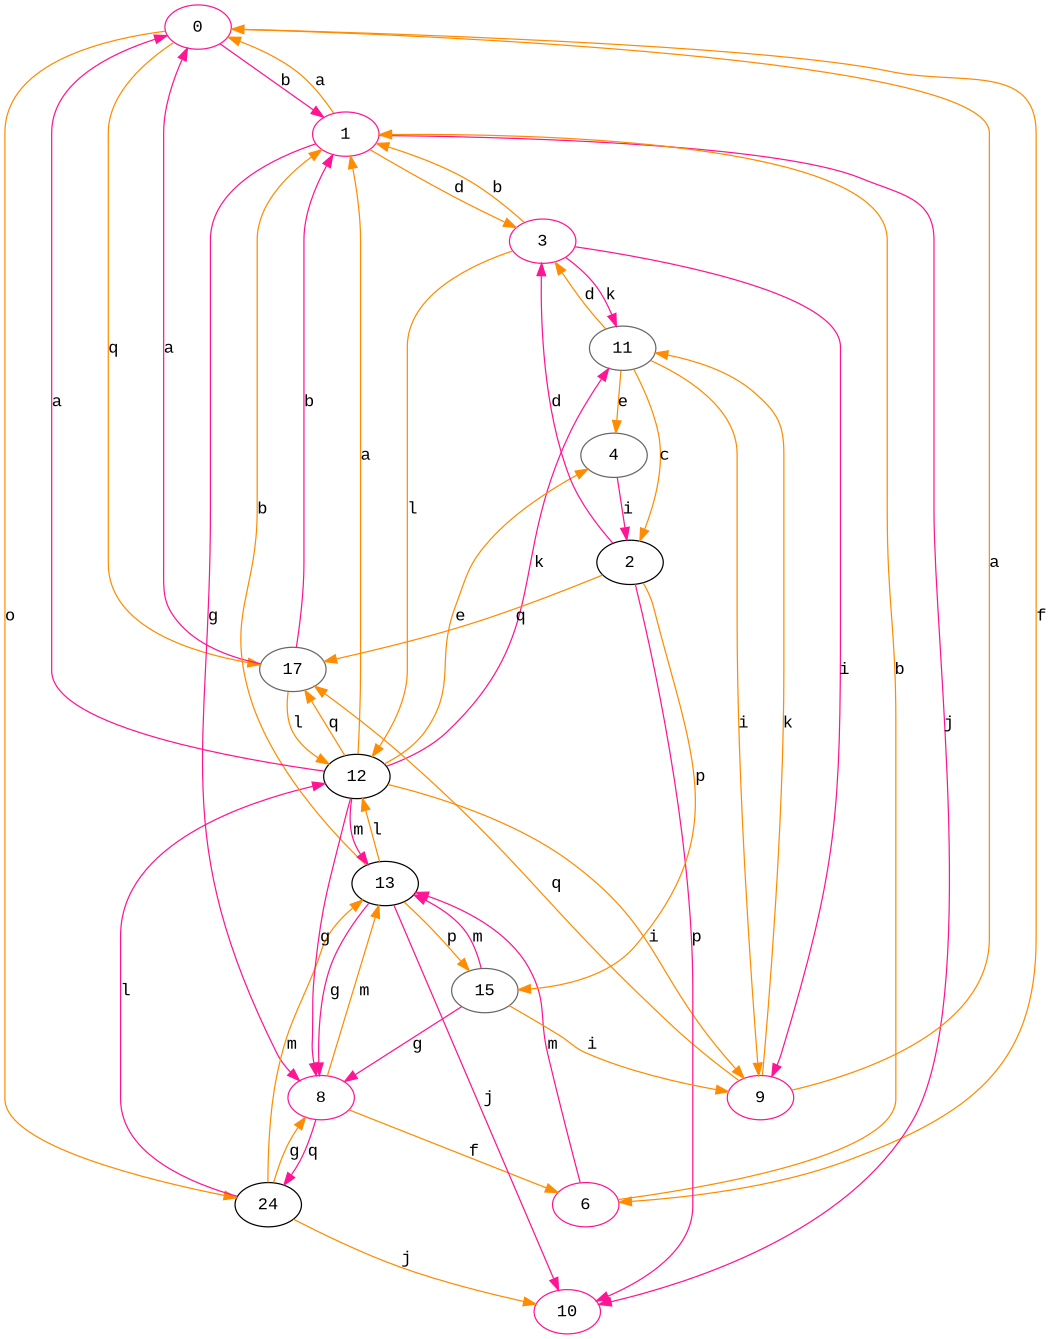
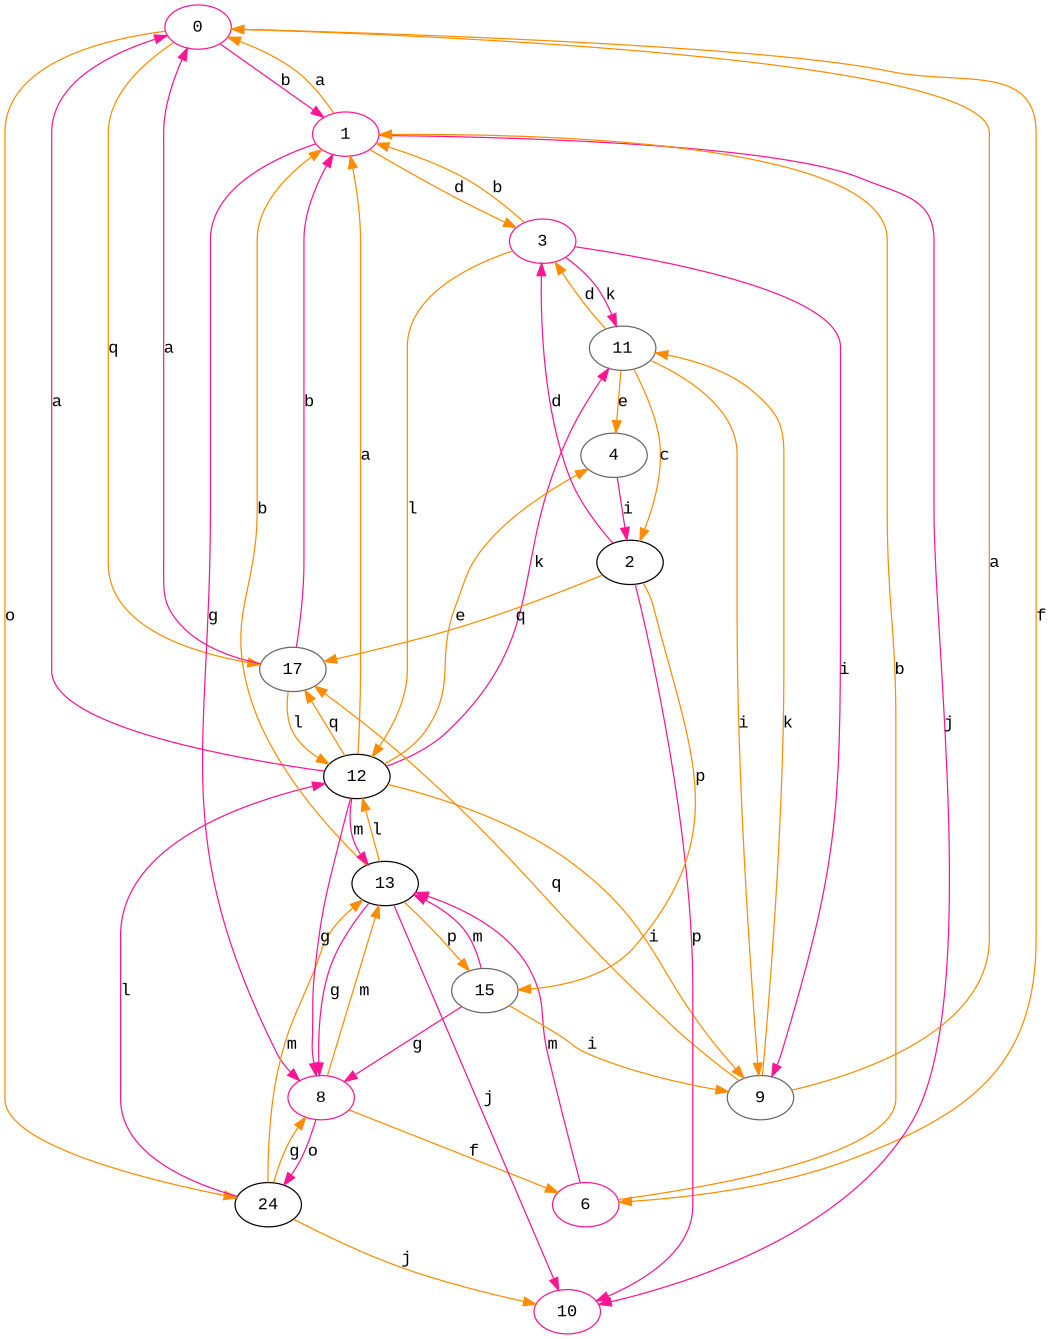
(760, 1098) -> (760, 1098)
(313, 1151) -> (313, 1151)
